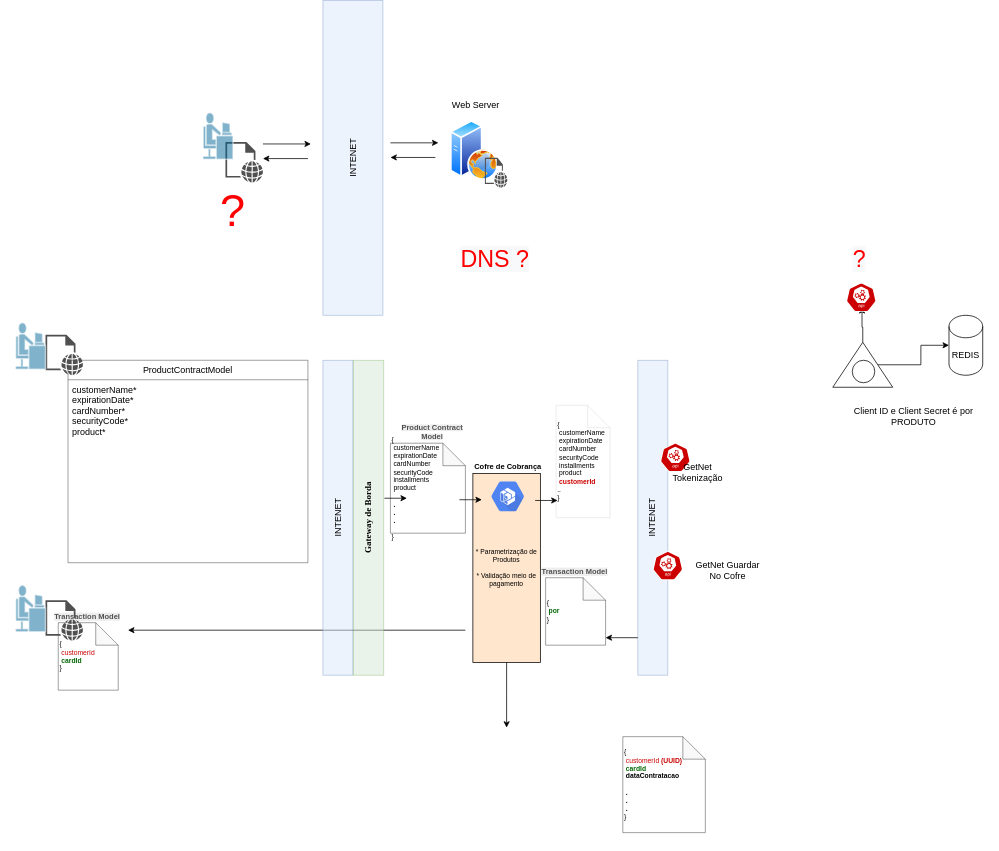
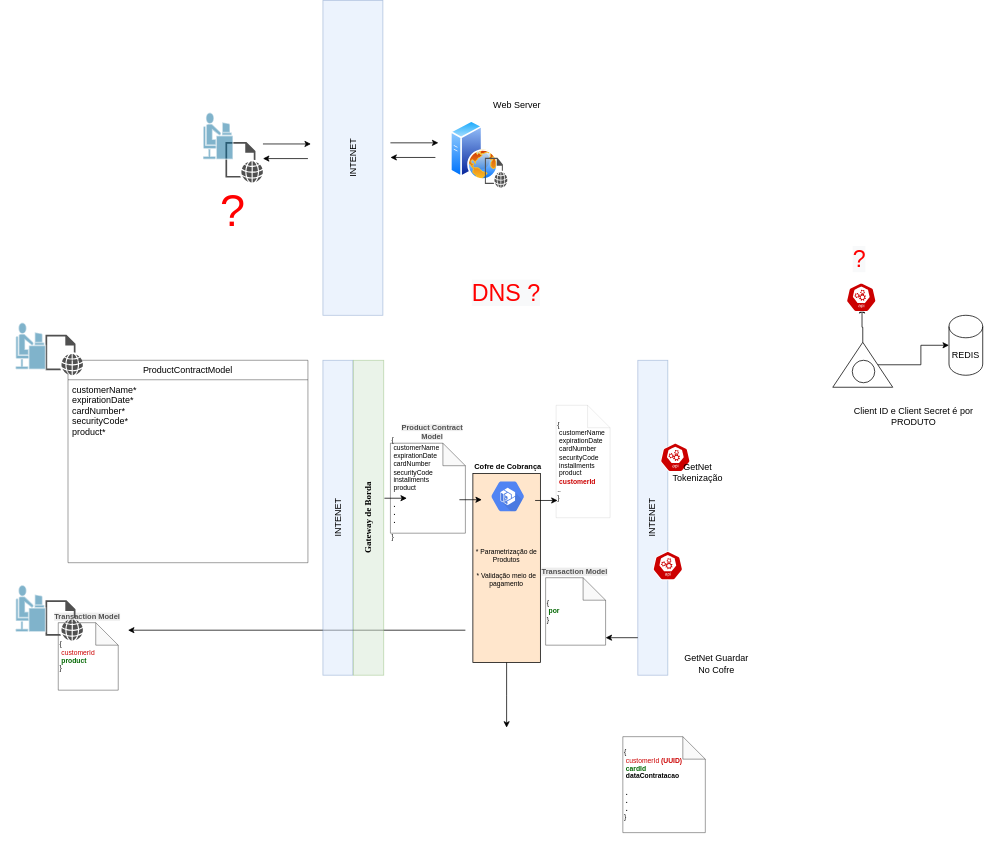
(476, 105) -> (517, 105)
(579, 255) -> (591, 289)
(728, 571) -> (717, 664)
(79, 657) -> (79, 657)
